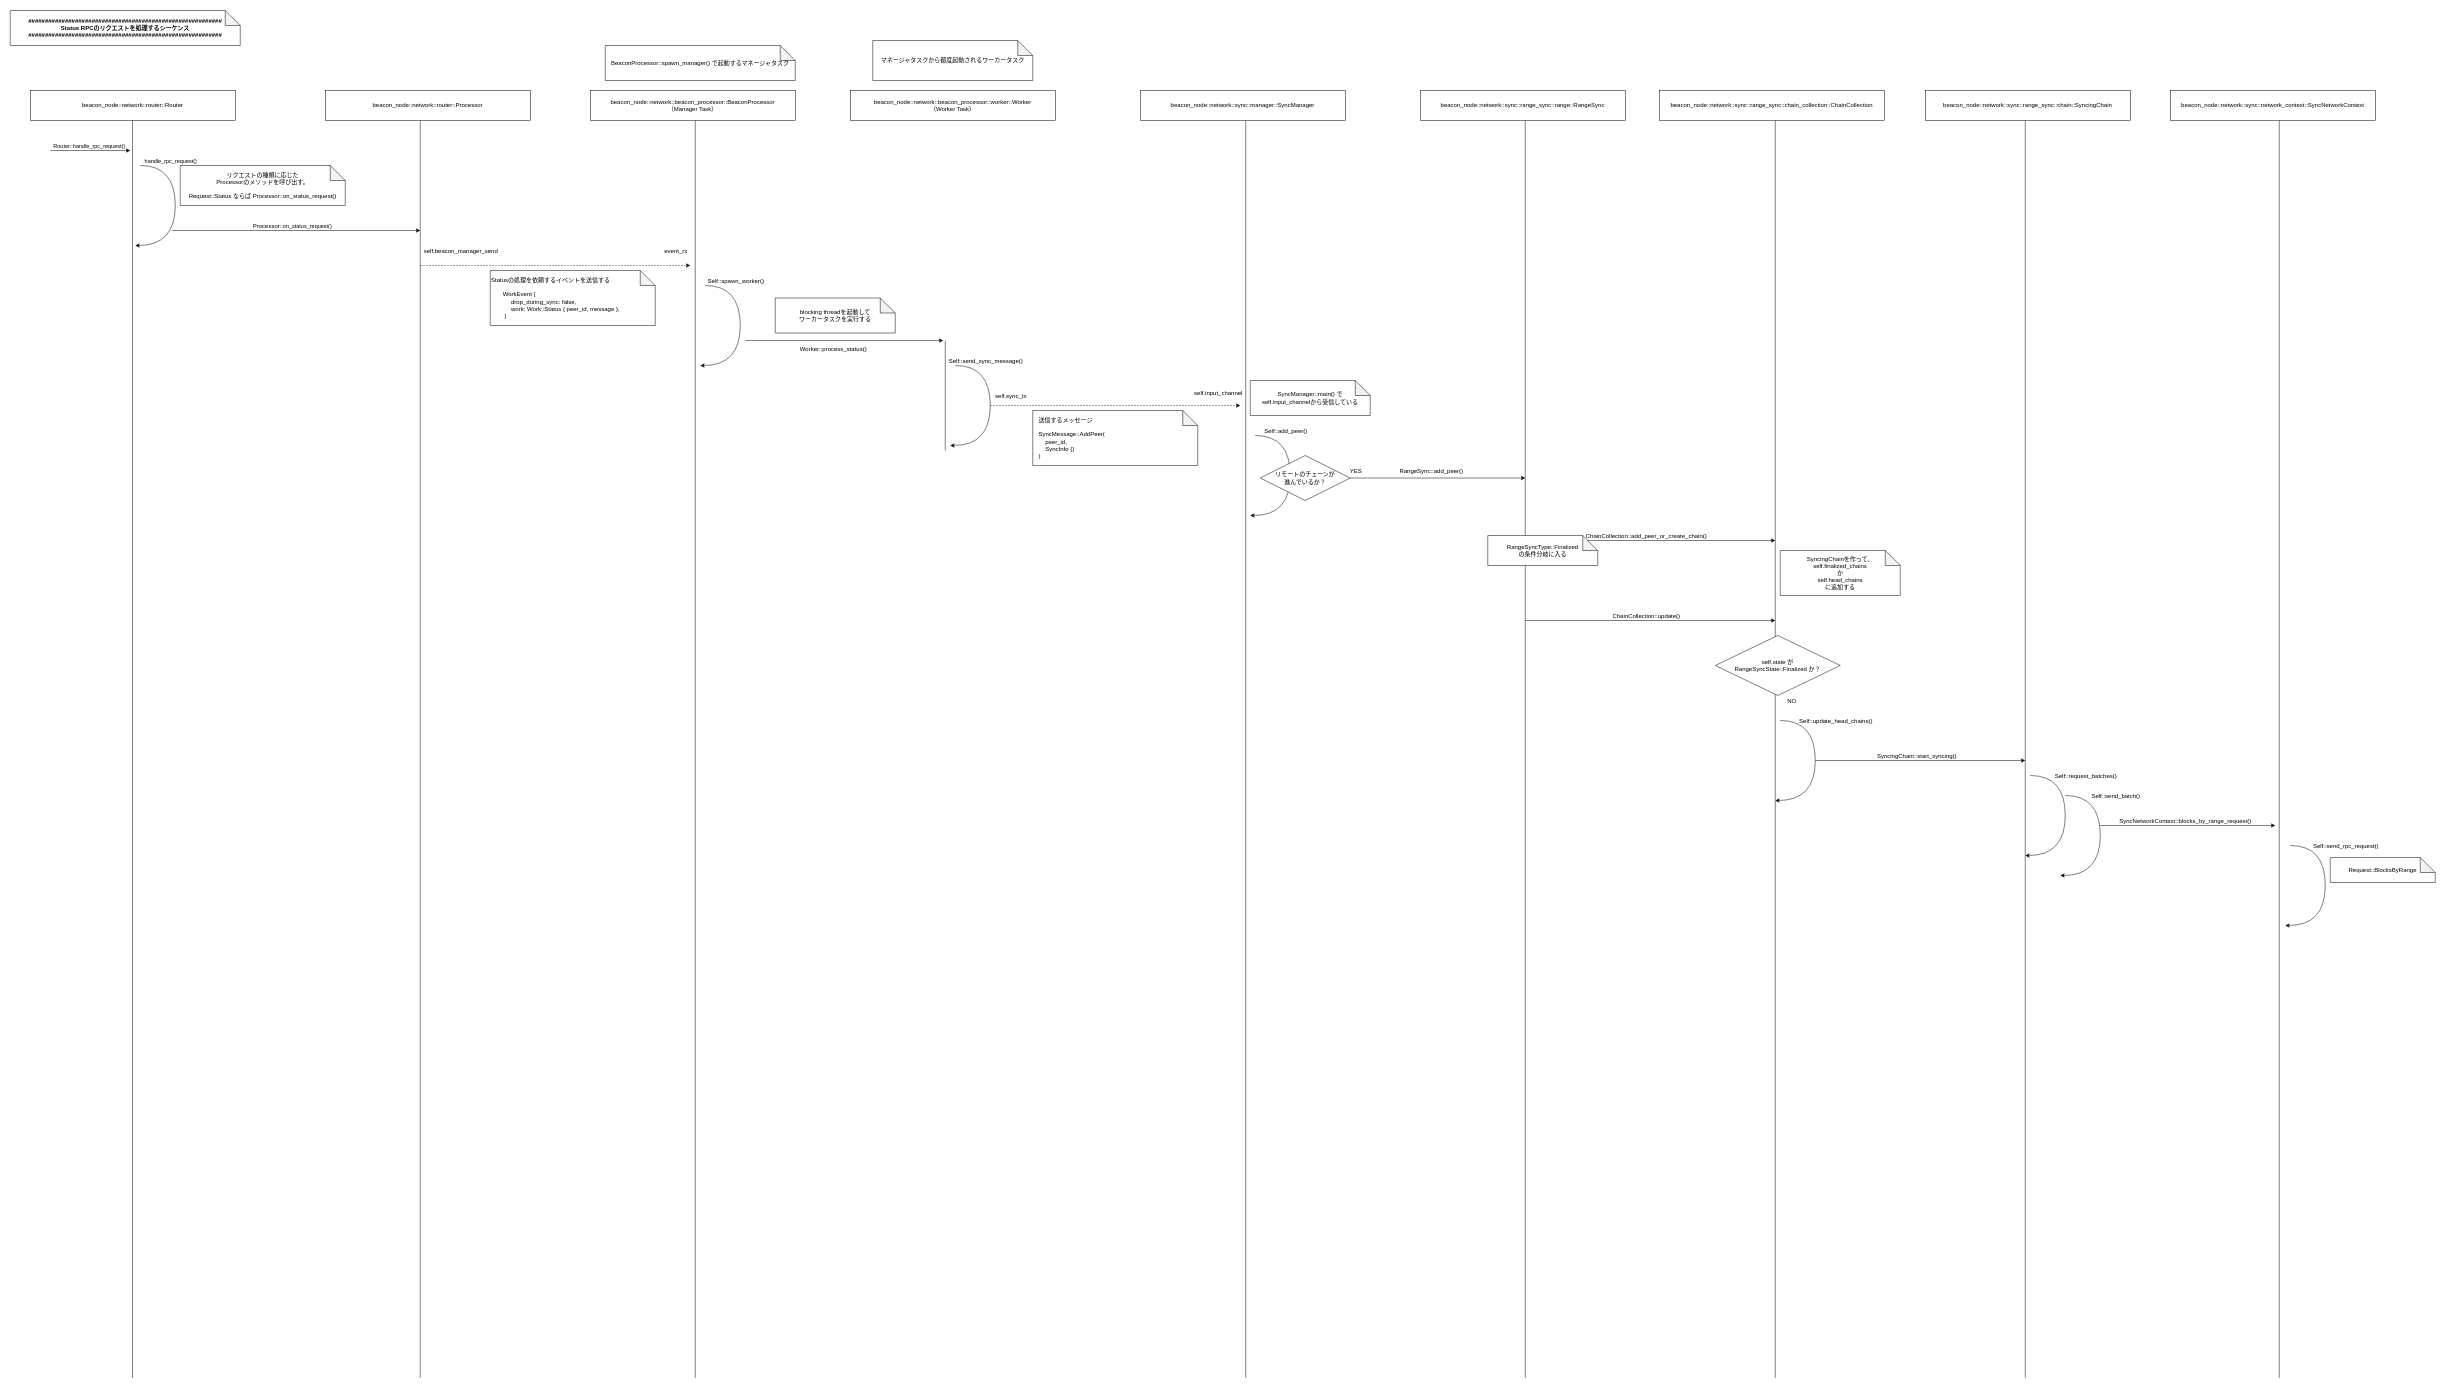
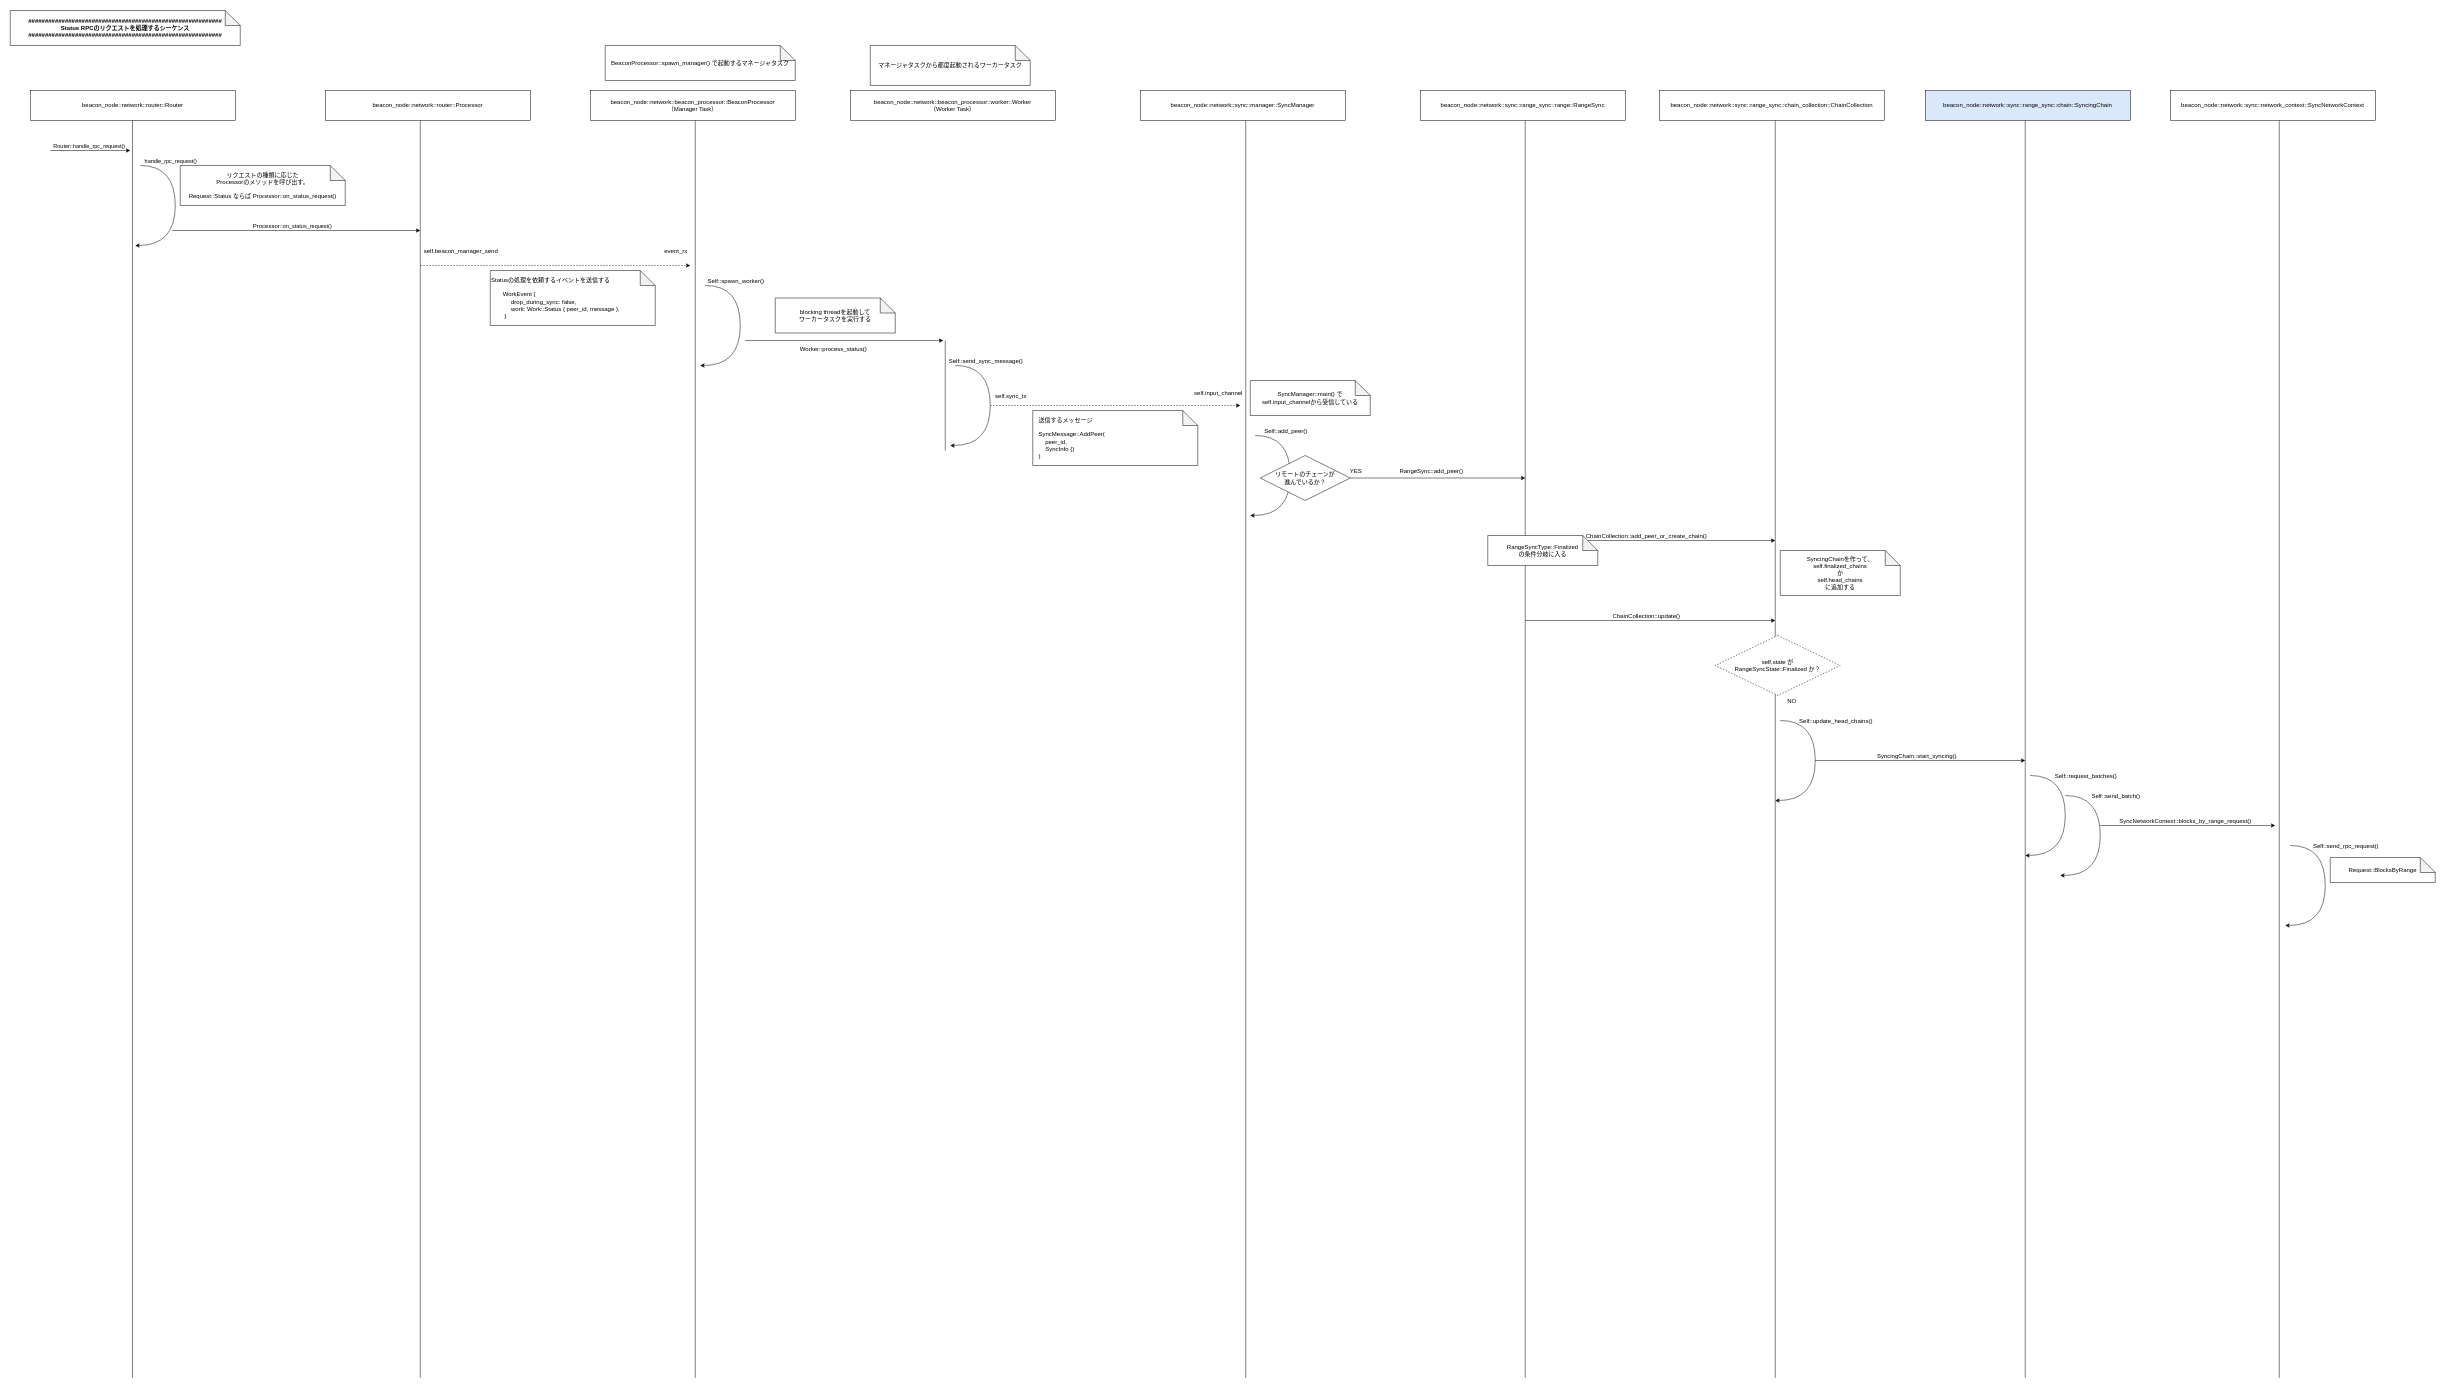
(953, 60) -> (950, 65)
(2028, 105) -> (2028, 105)
(1778, 665) -> (1778, 665)
